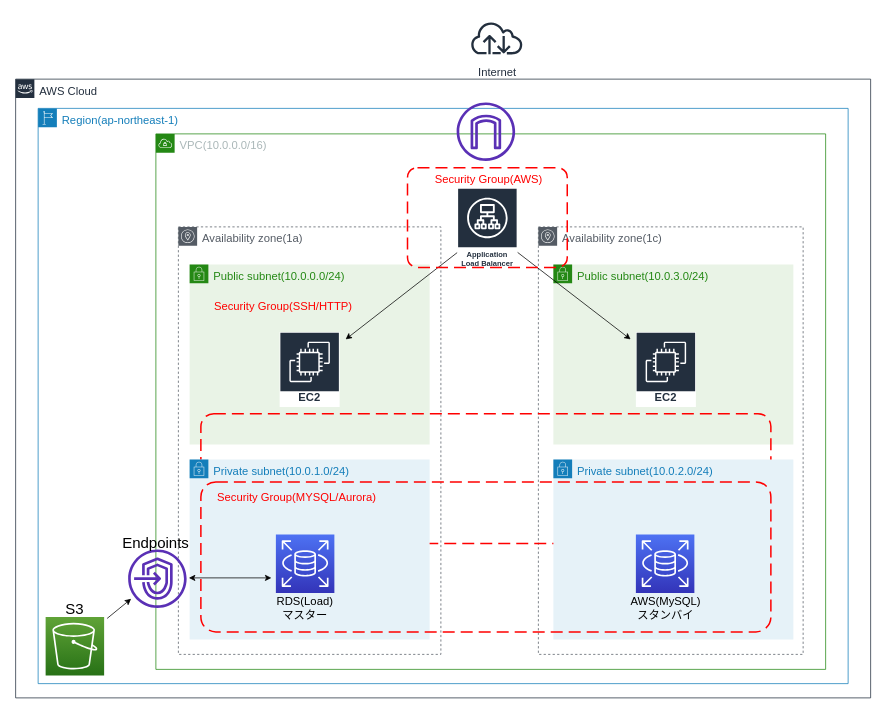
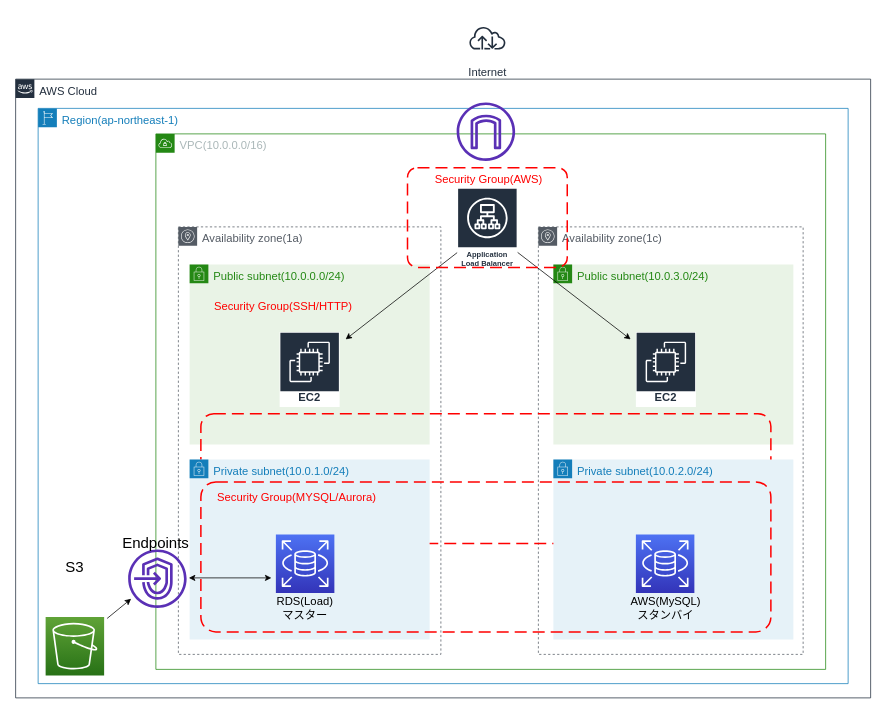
(497, 38) -> (487, 38)
(75, 608) -> (75, 567)
